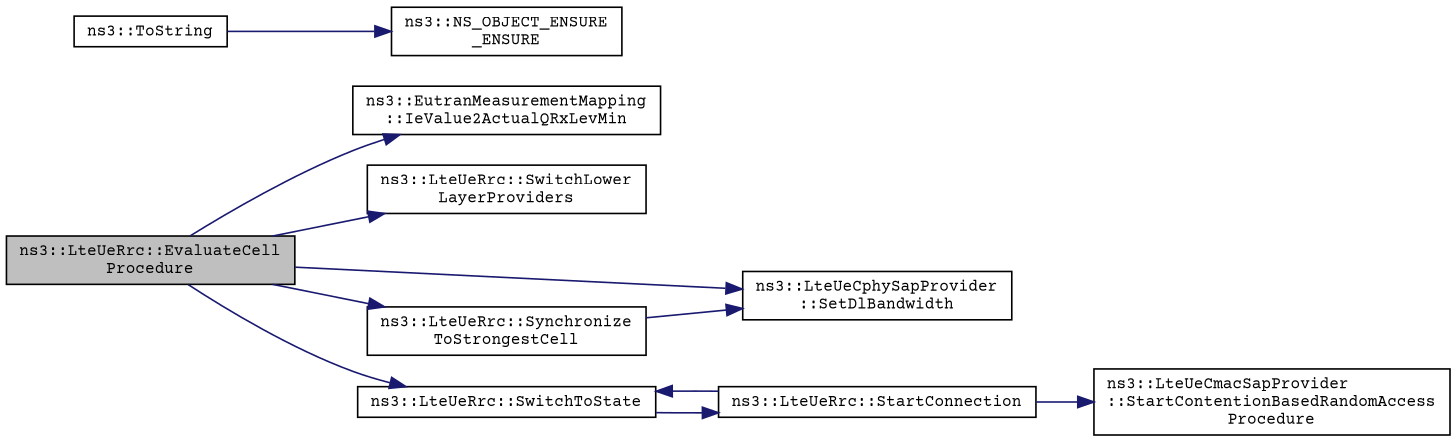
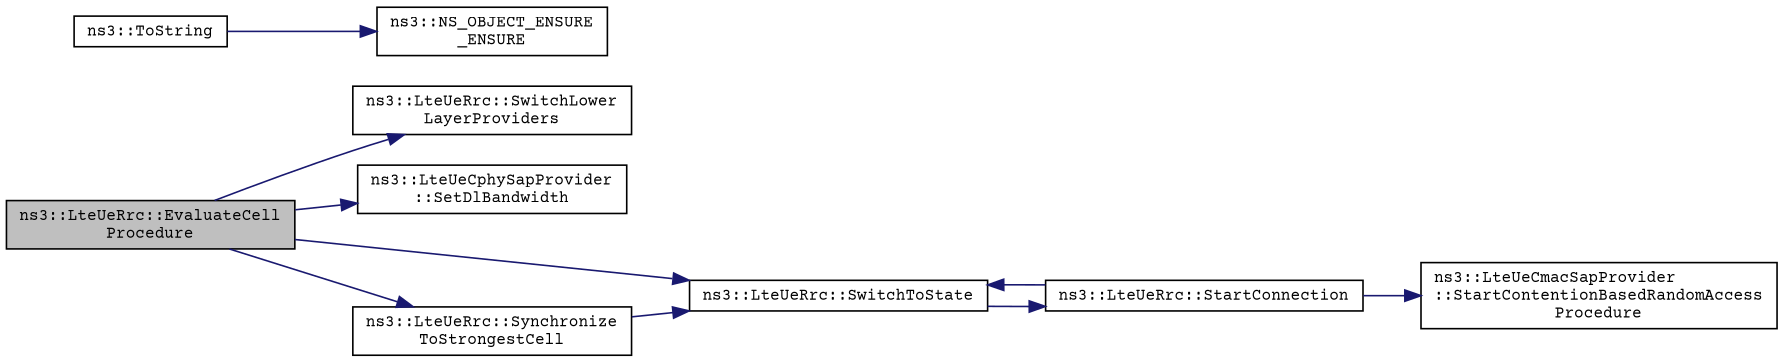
(507, 110) -> none
(686, 314) -> (652, 315)
